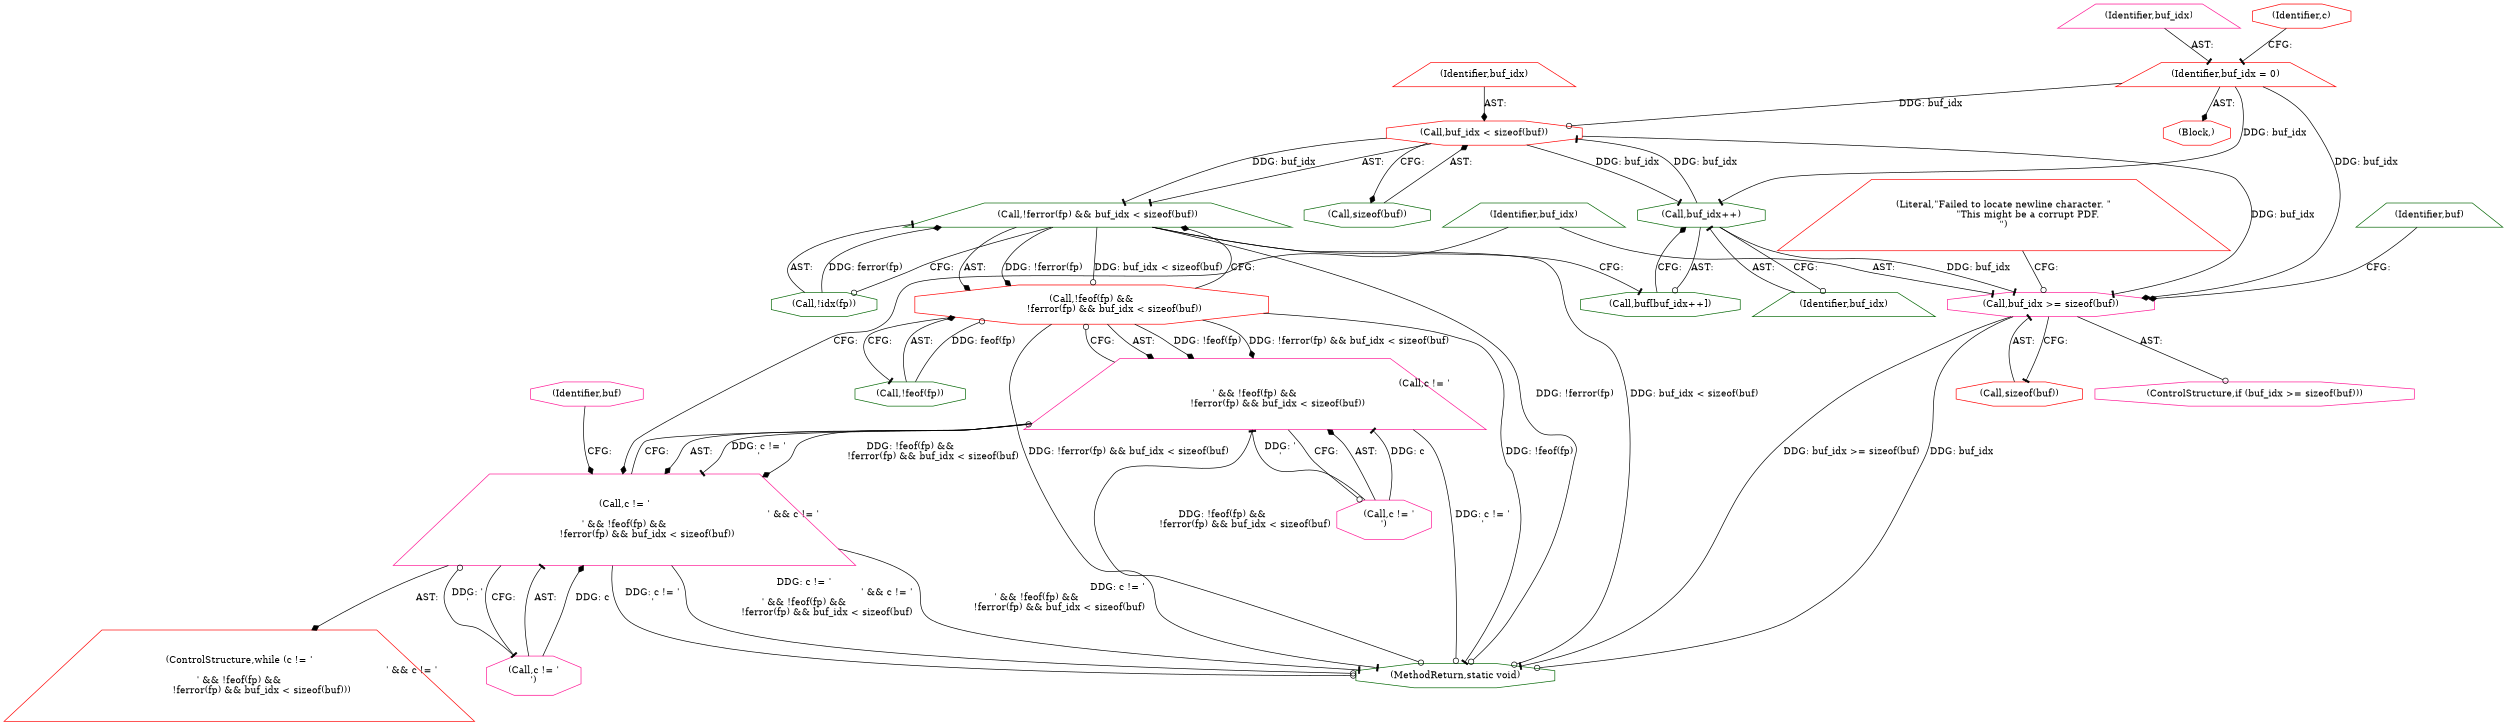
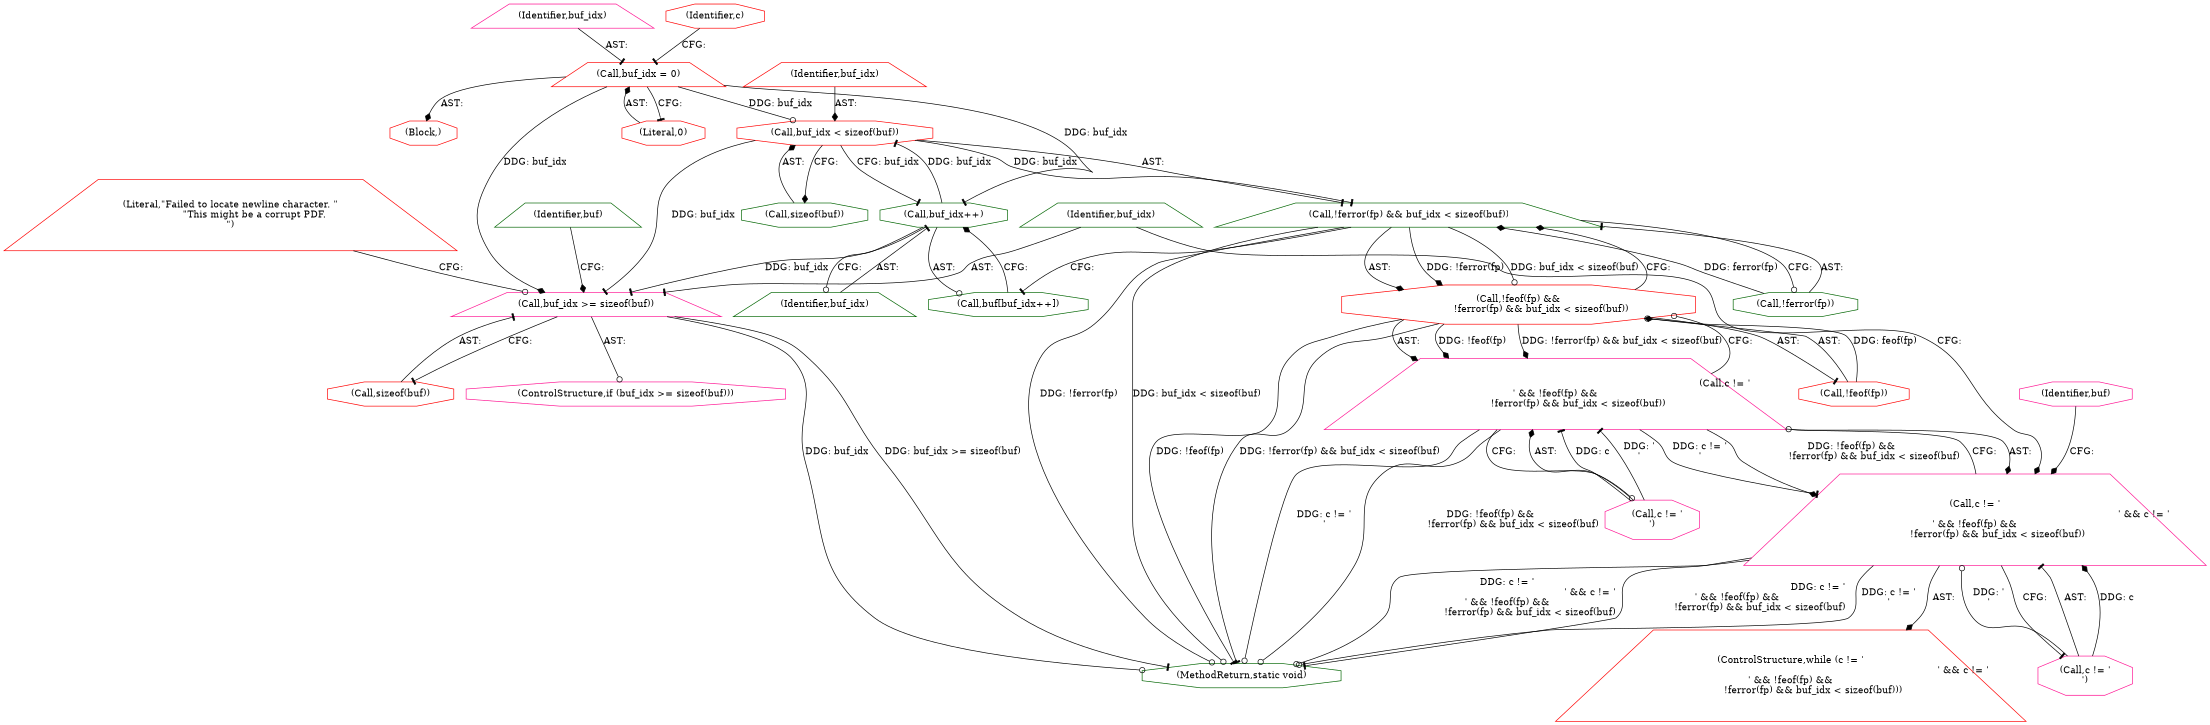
(2226, 75) -> (639, 75)
none -> (663, 133)
(1628, 162) -> (888, 162)
(824, 305) -> (1796, 305)
(2051, 305) -> (586, 305)
(882, 341) -> (1790, 341)
(910, 394) -> (1854, 394)
